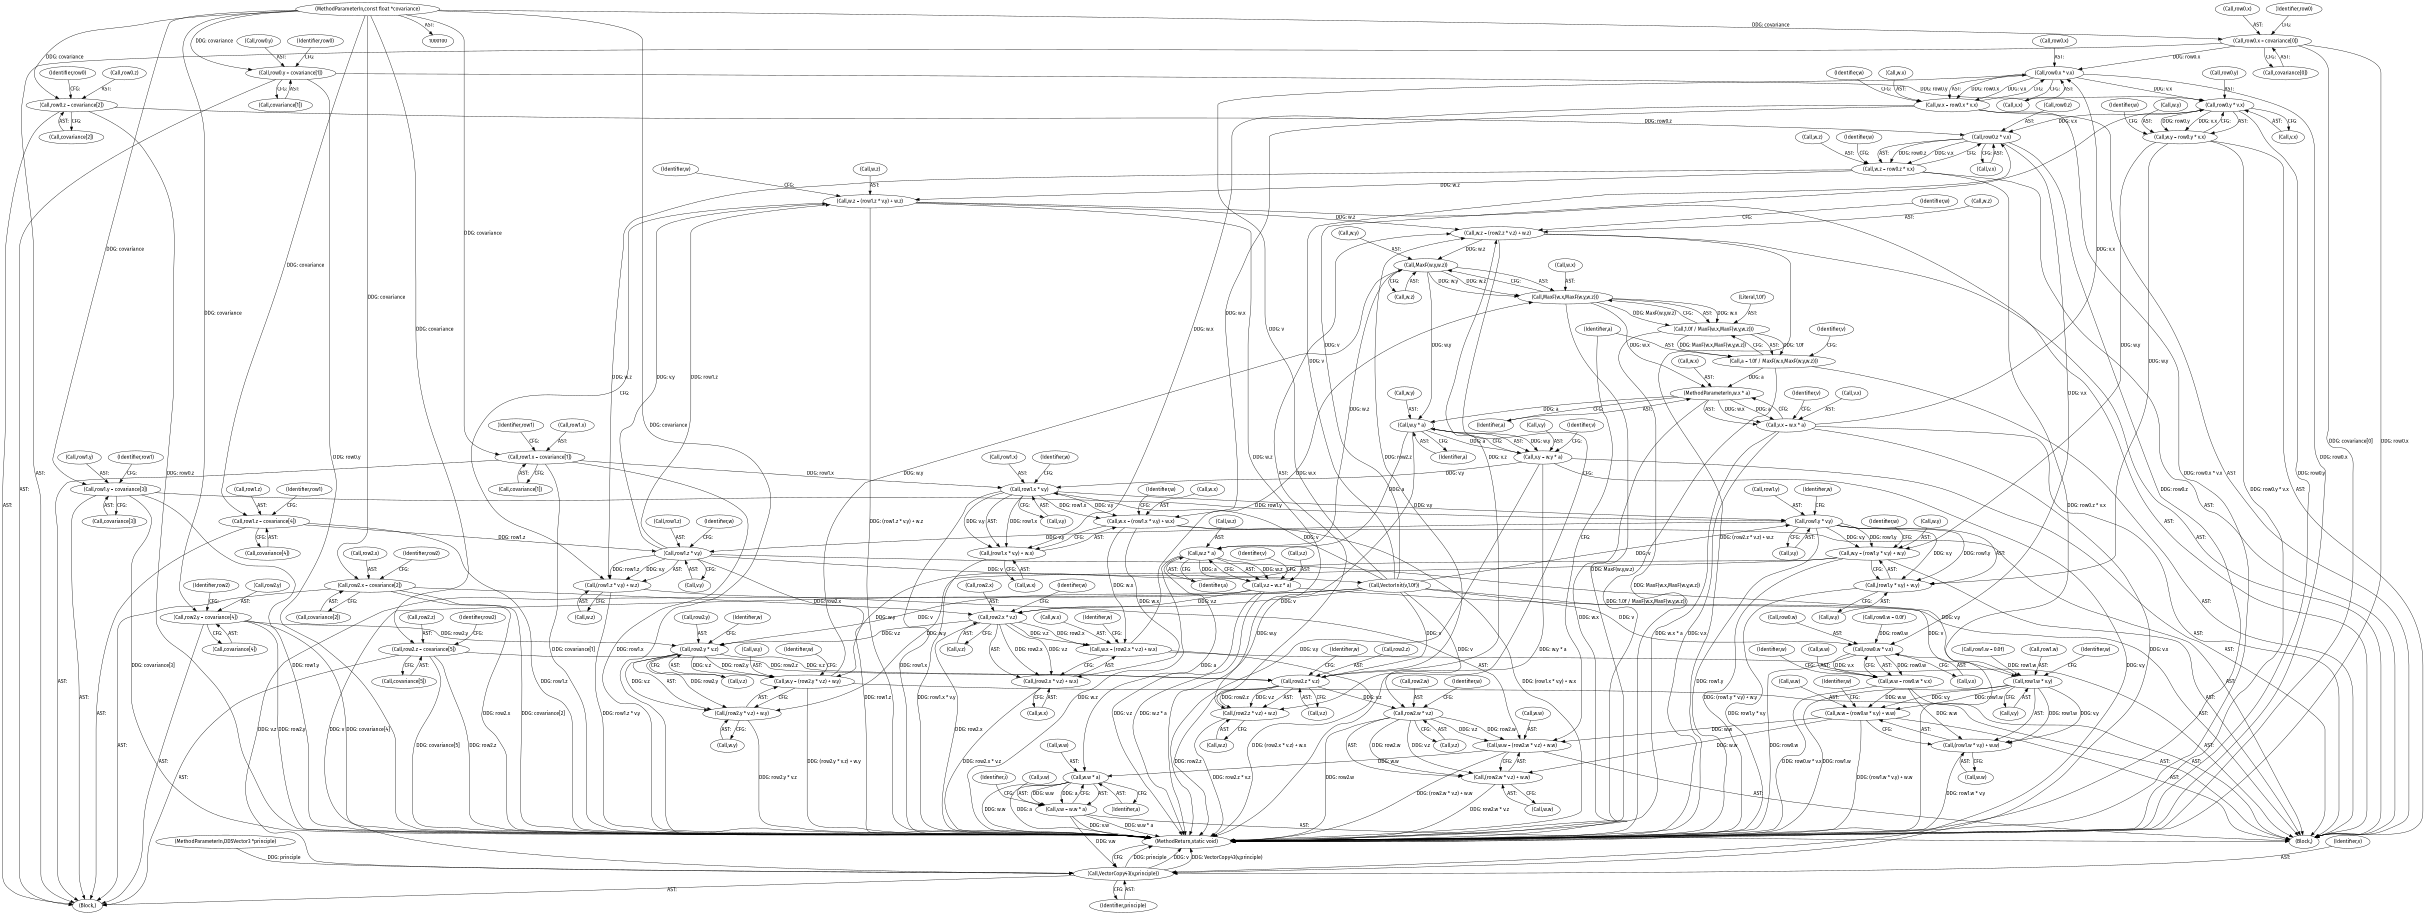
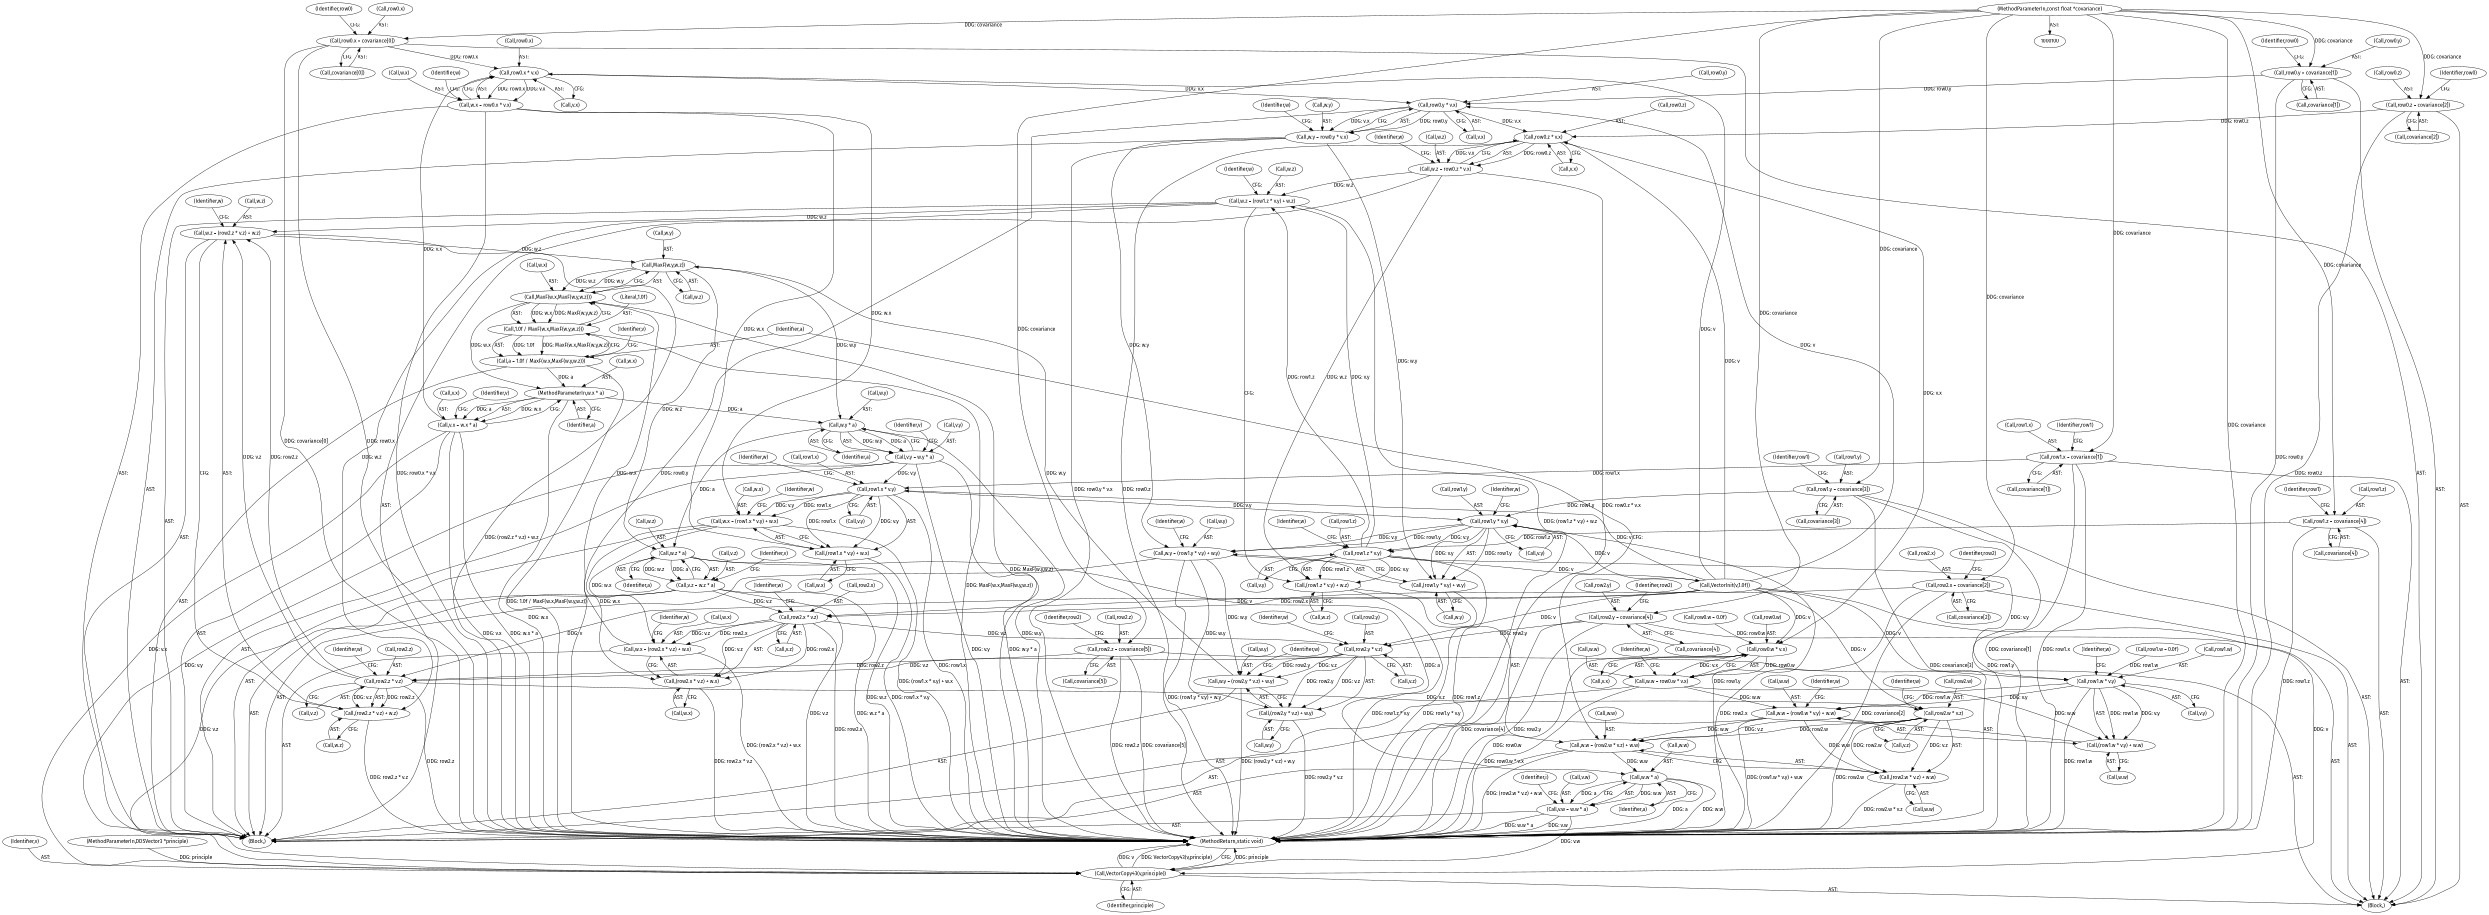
(1888, 730) -> (1902, 730)
(2178, 799) -> none
(1624, 838) -> none
